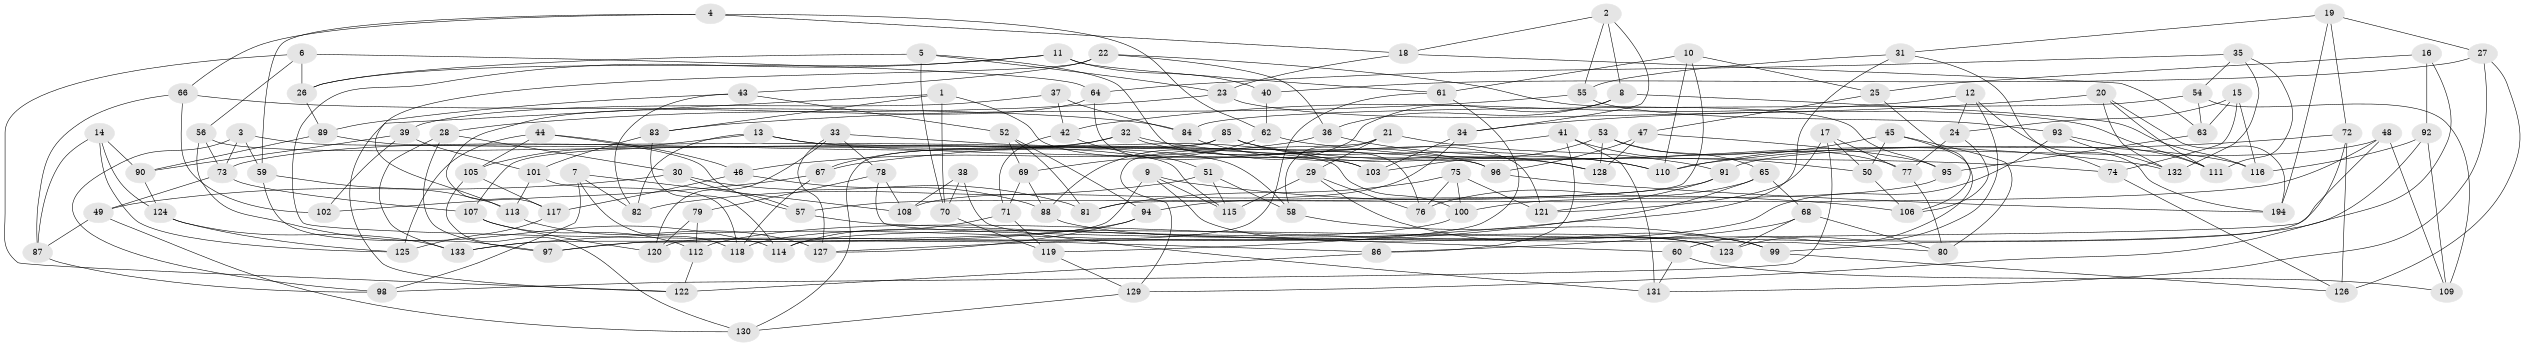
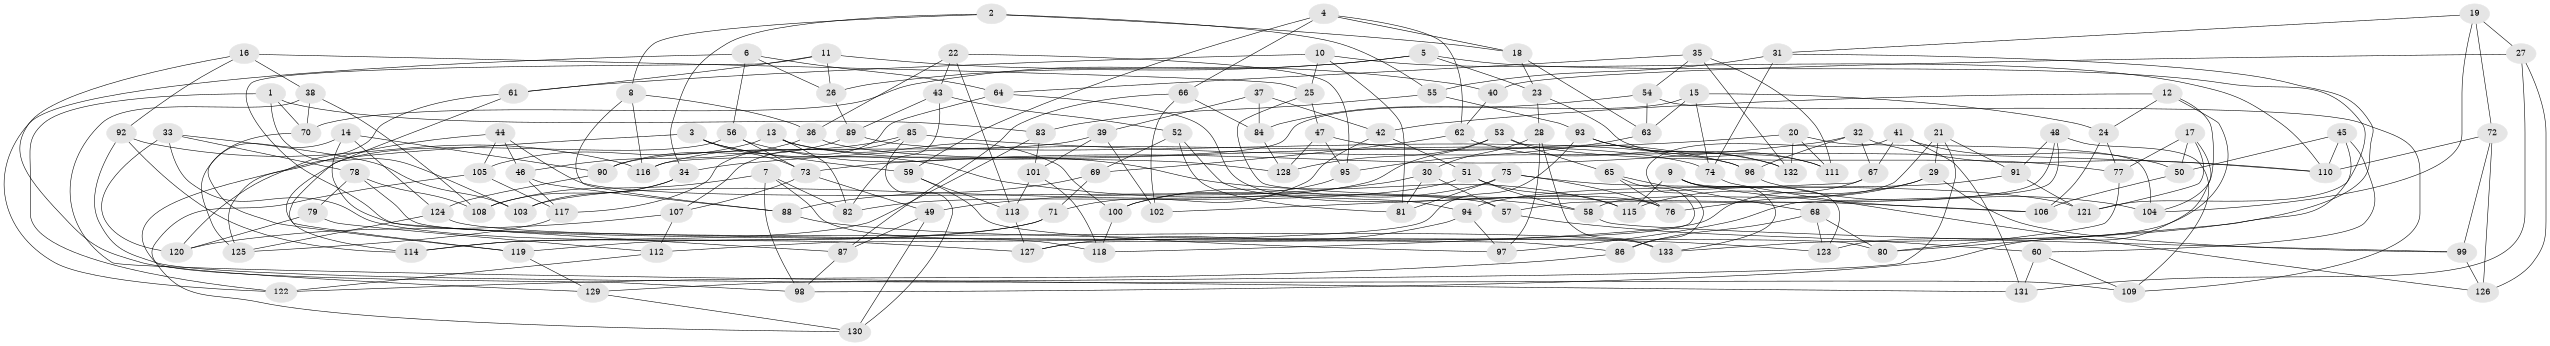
none -> (275, 72)
(2279, 213) -> (2150, 213)
